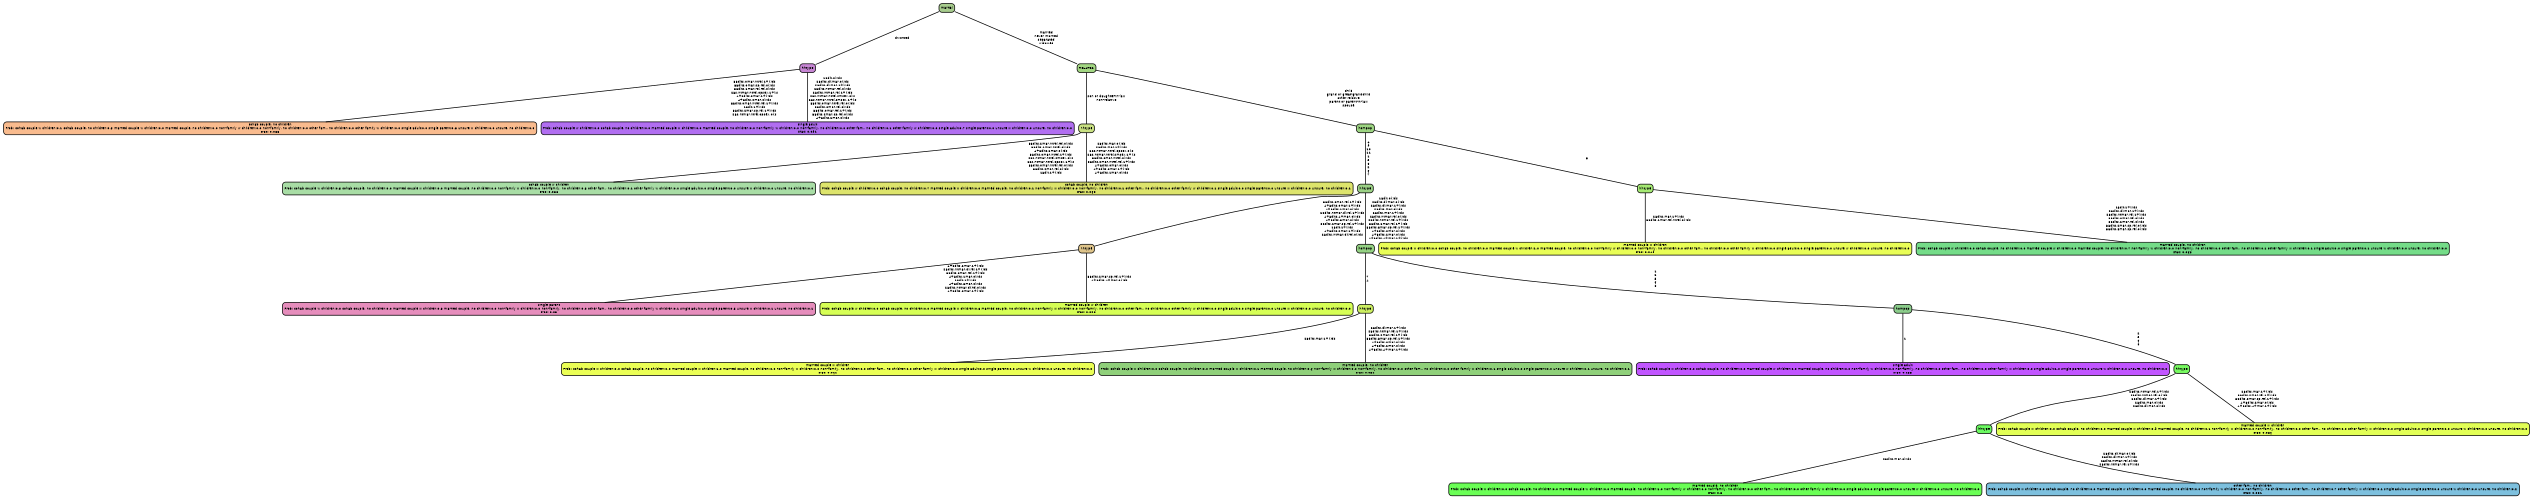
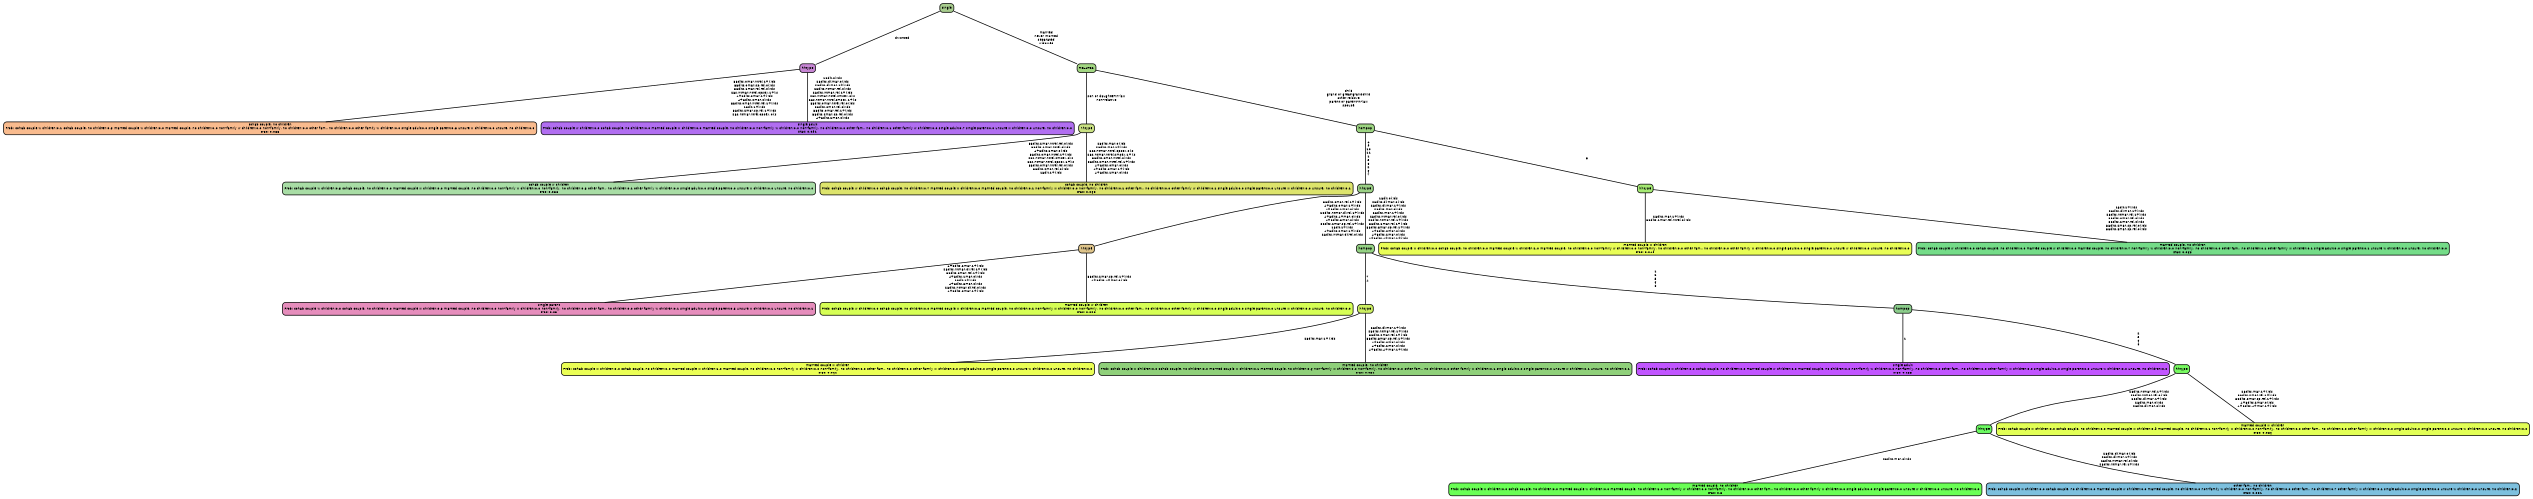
(947, 8) -> (947, 8)
